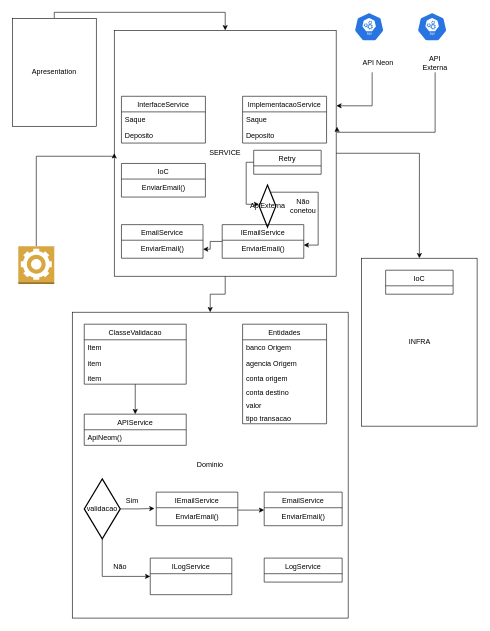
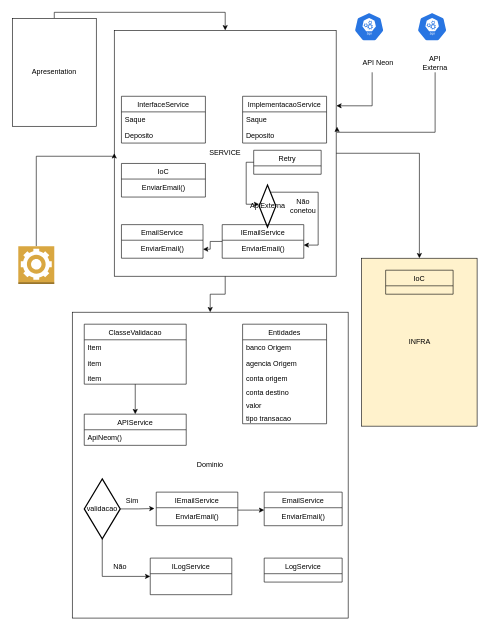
(420, 342) -> (420, 342)
